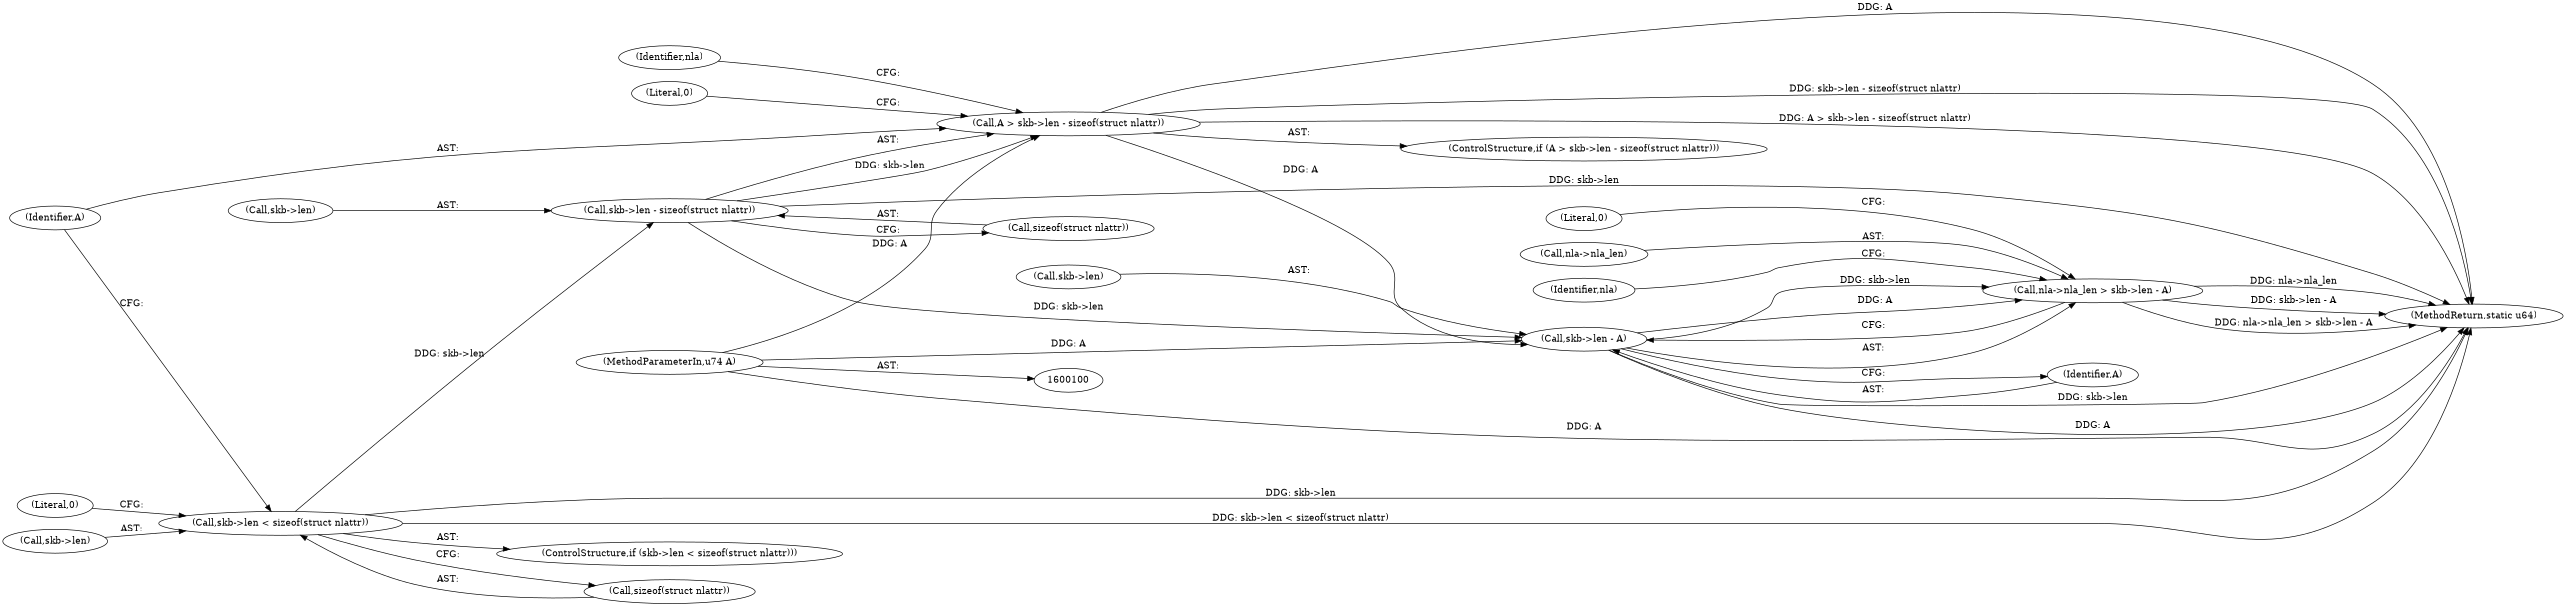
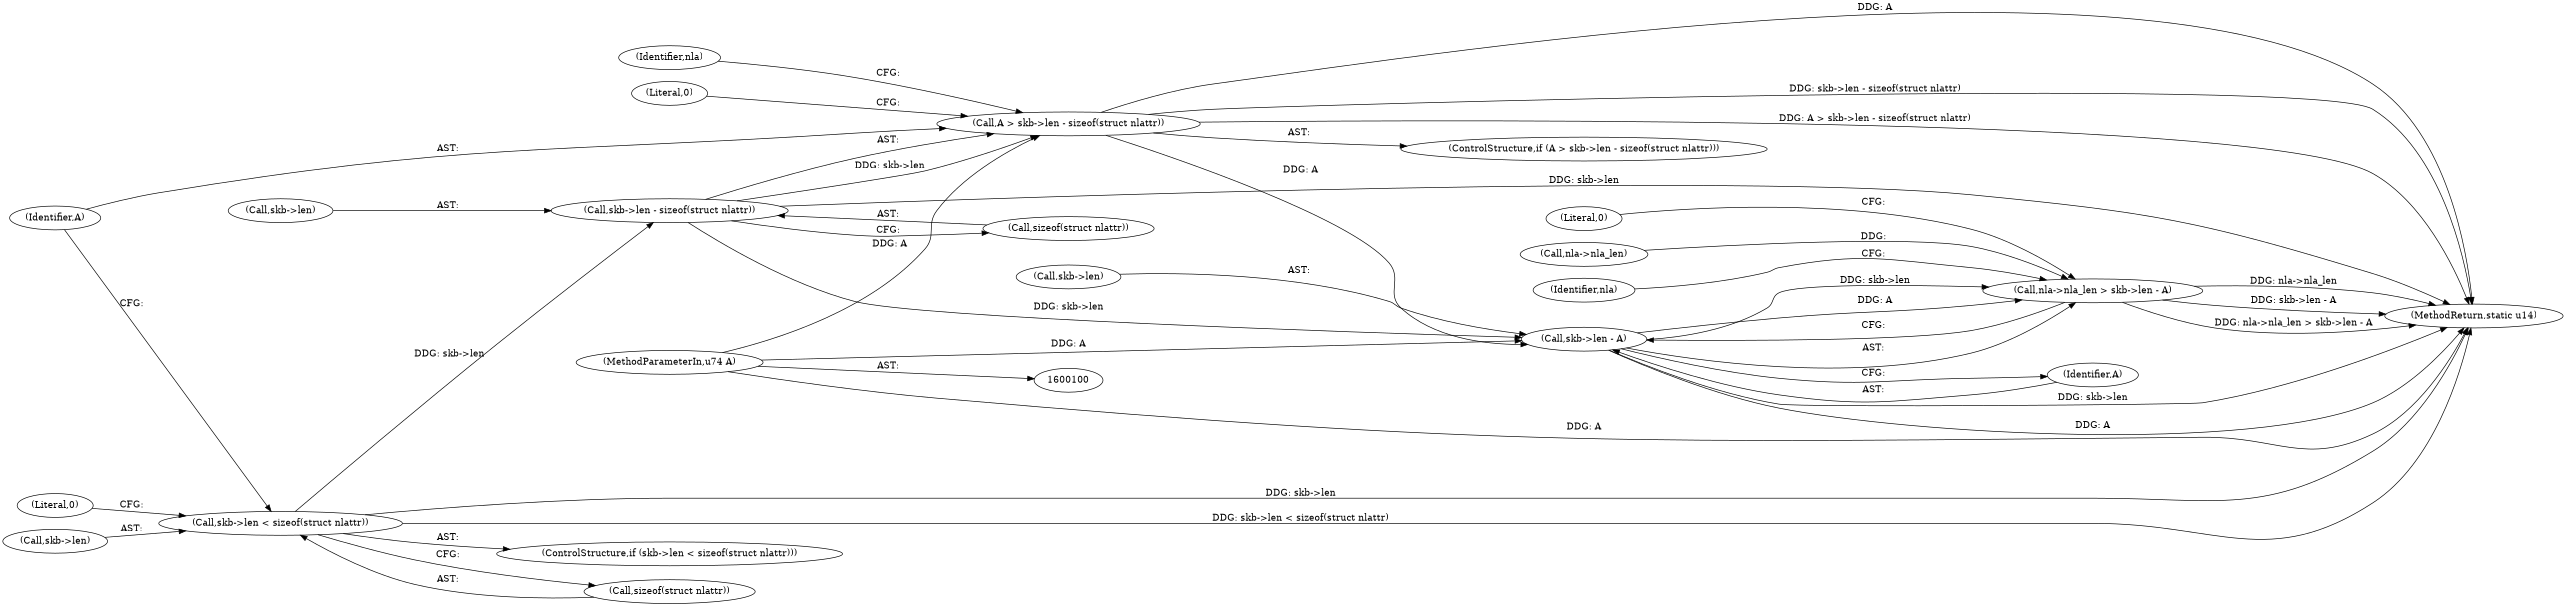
(1875, 237) -> (1875, 237)
(2474, 316) -> (2474, 316)
